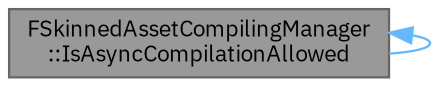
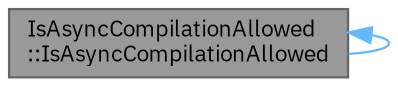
(199, 43) -> (179, 43)
